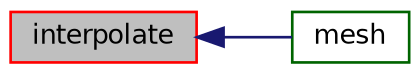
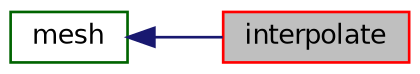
(258, 37) -> (189, 37)
